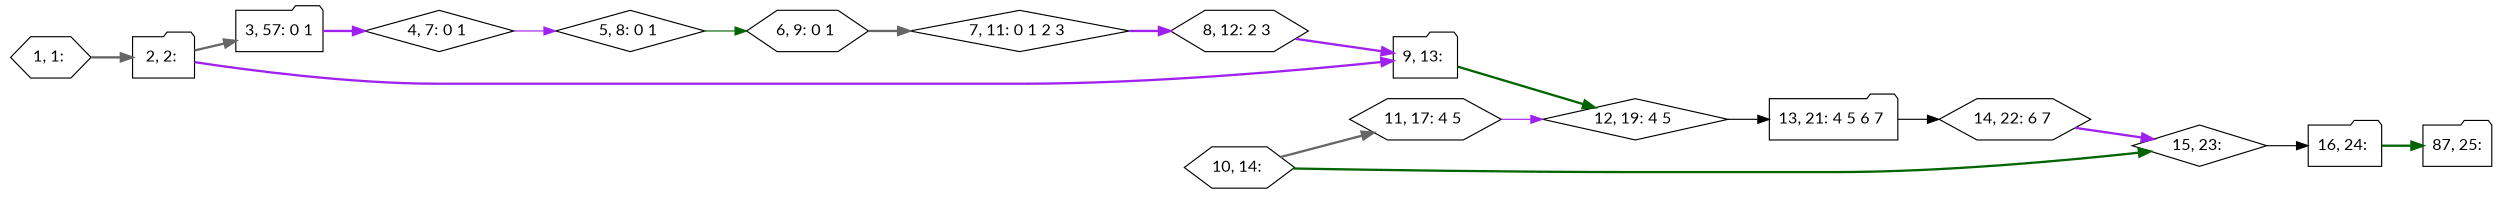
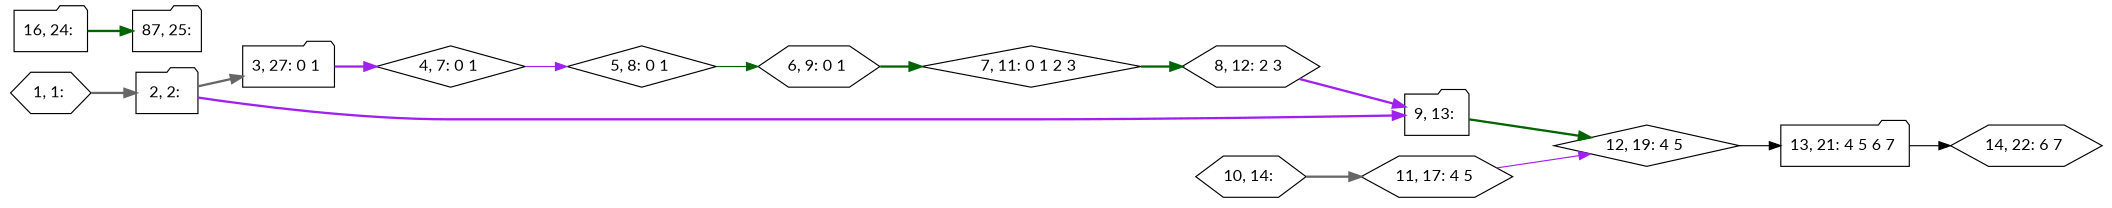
(279, 31) -> (289, 67)
(883, 31) -> (895, 67)
(1144, 31) -> (1156, 67)
(2199, 146) -> none
